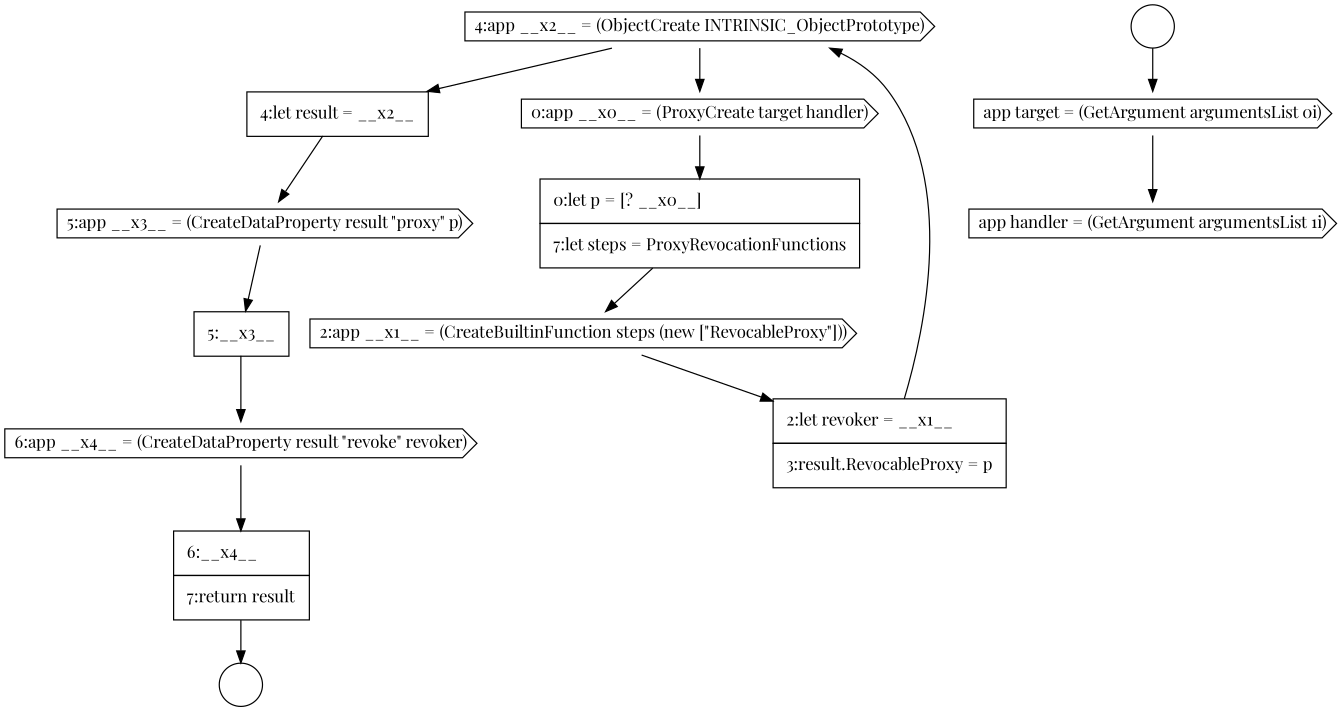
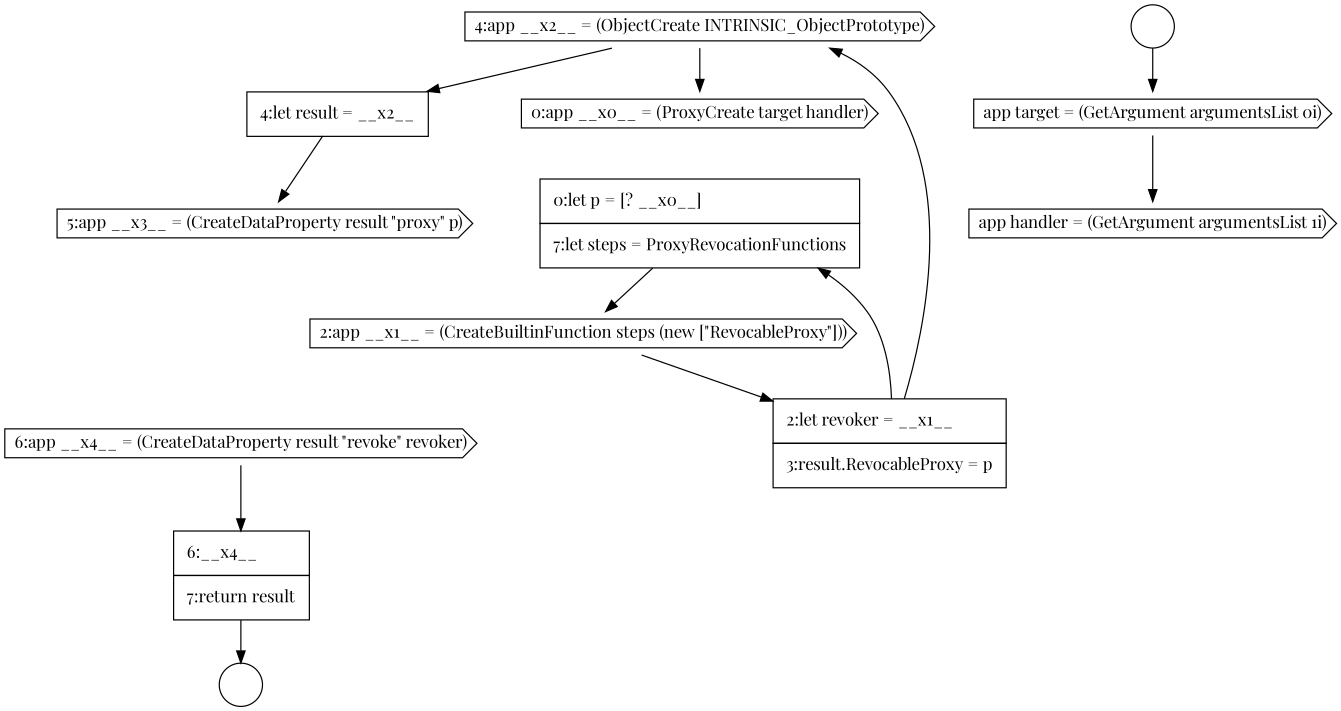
(700, 151) -> (877, 328)
(241, 333) -> none
